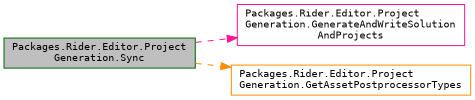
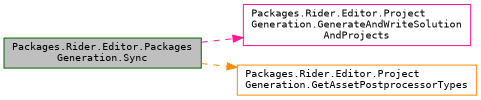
(100, 53) -> (103, 53)
